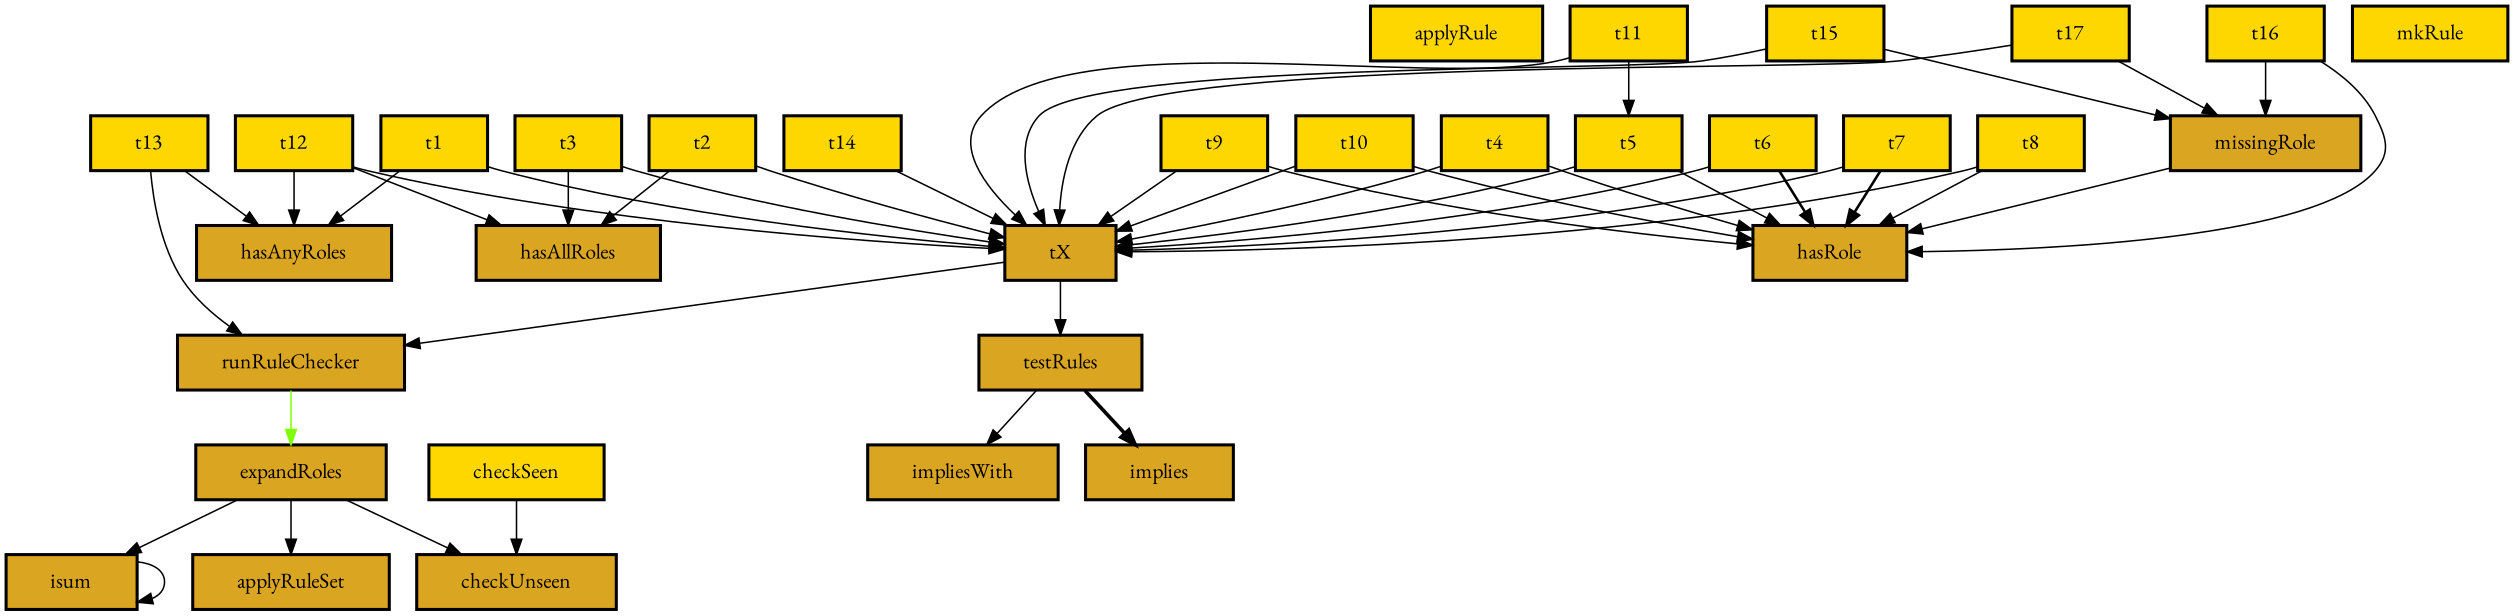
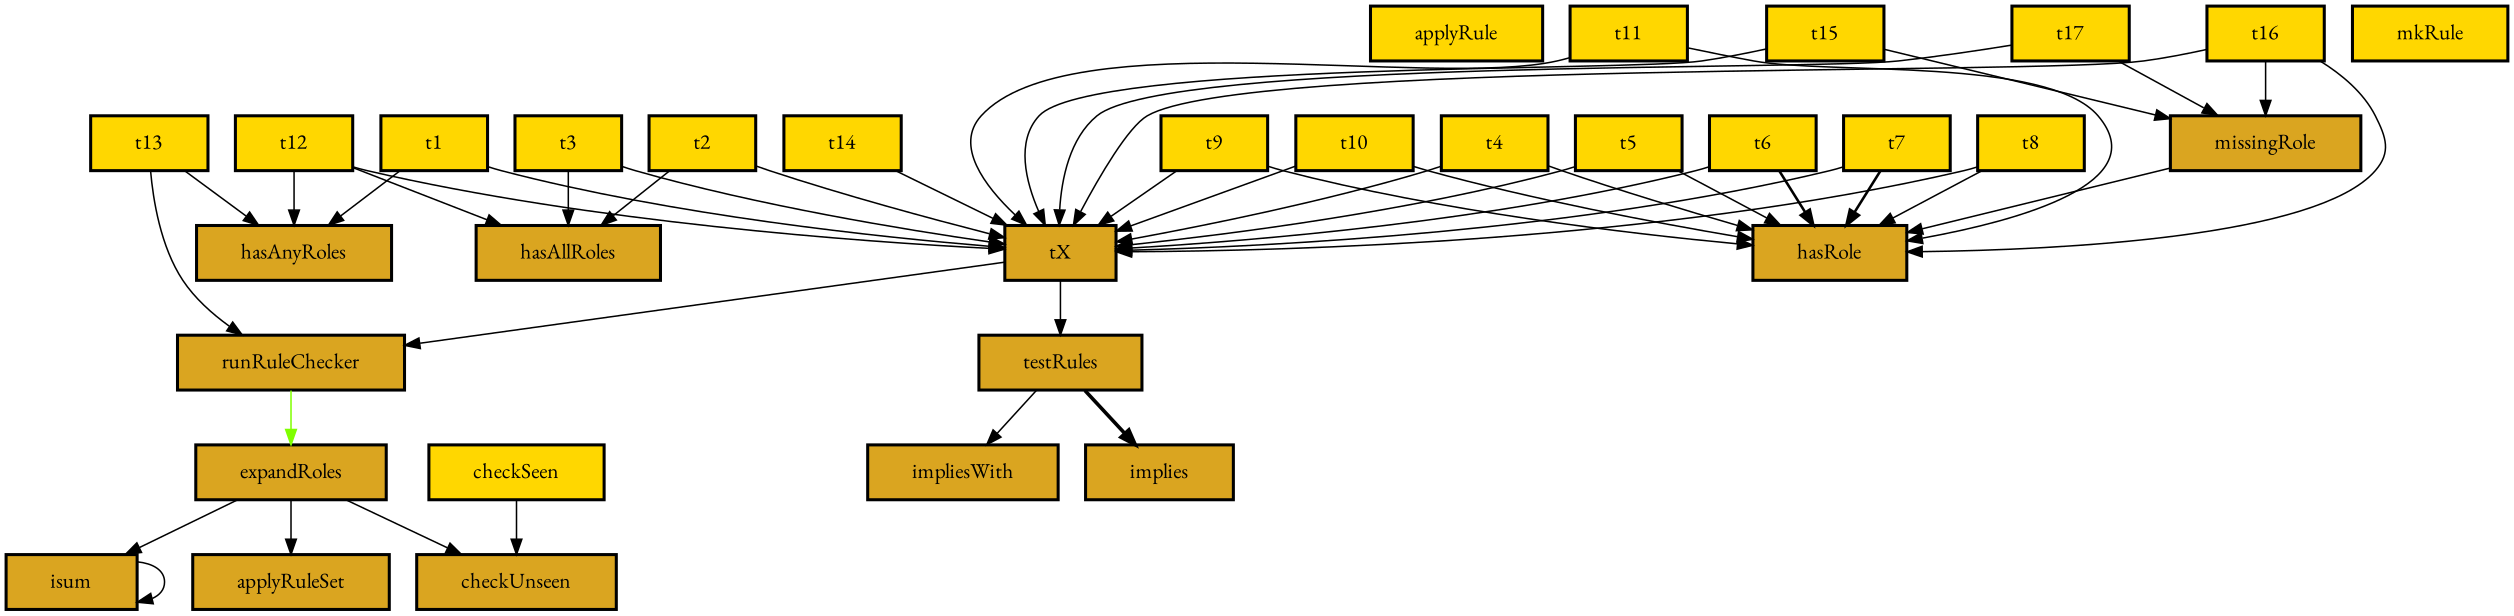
none -> (1617, 74)
(1629, 81) -> (2099, 117)
